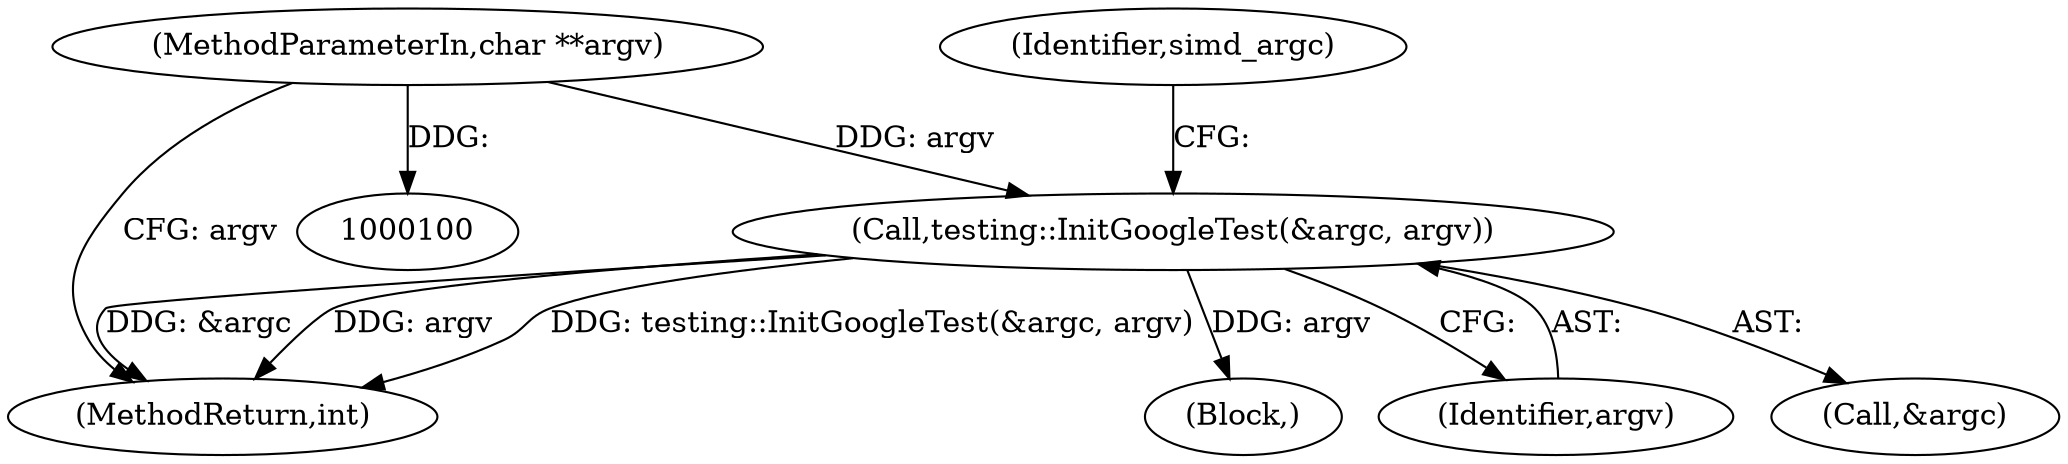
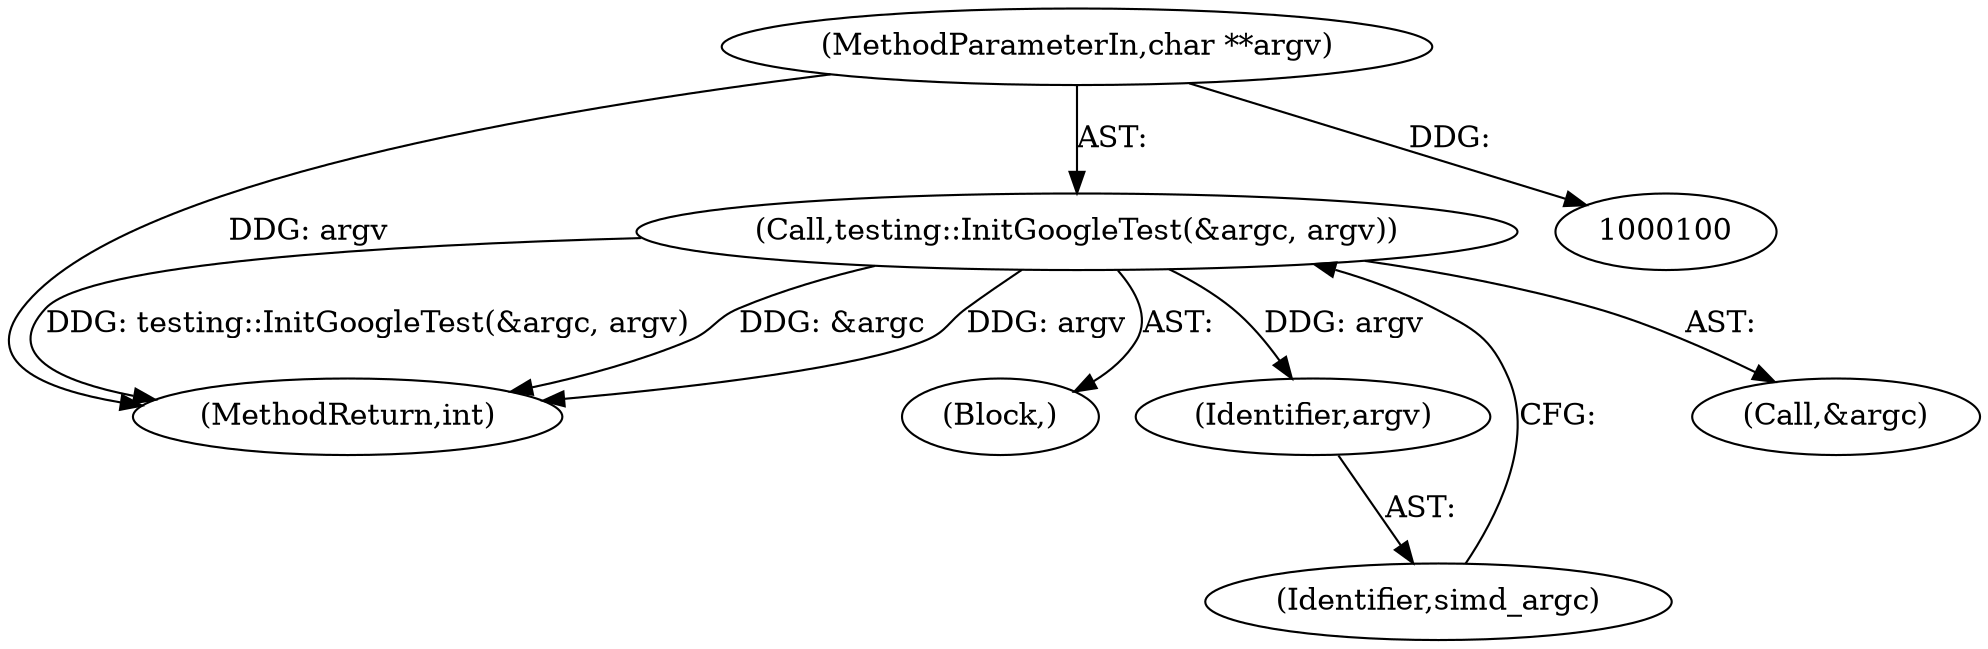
(916, 139) -> (1117, 139)
(200, 232) -> (309, 232)
(1523, 299) -> (1370, 500)
(1292, 324) -> (1183, 324)
(1483, 324) -> (1345, 324)
